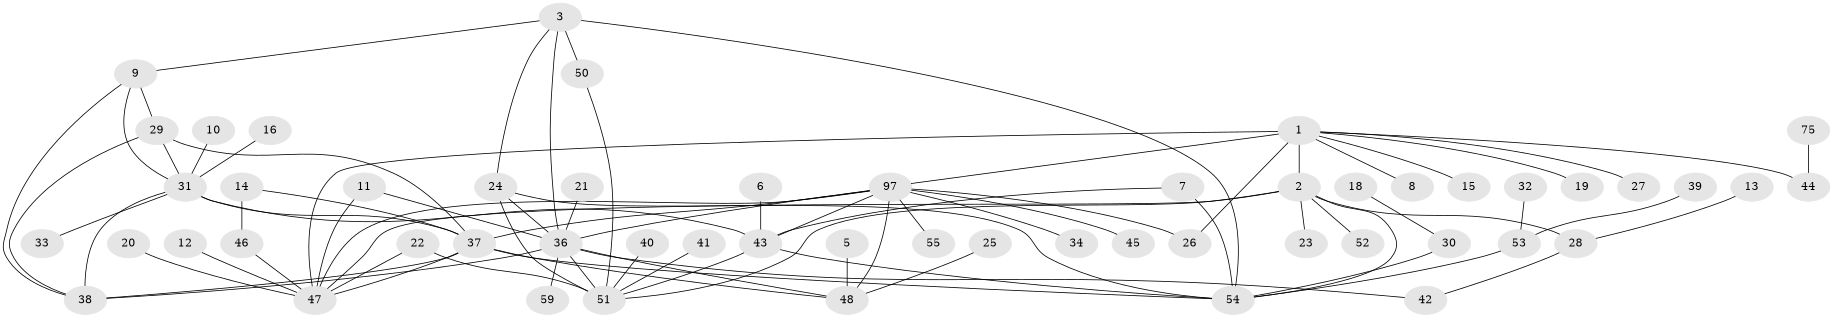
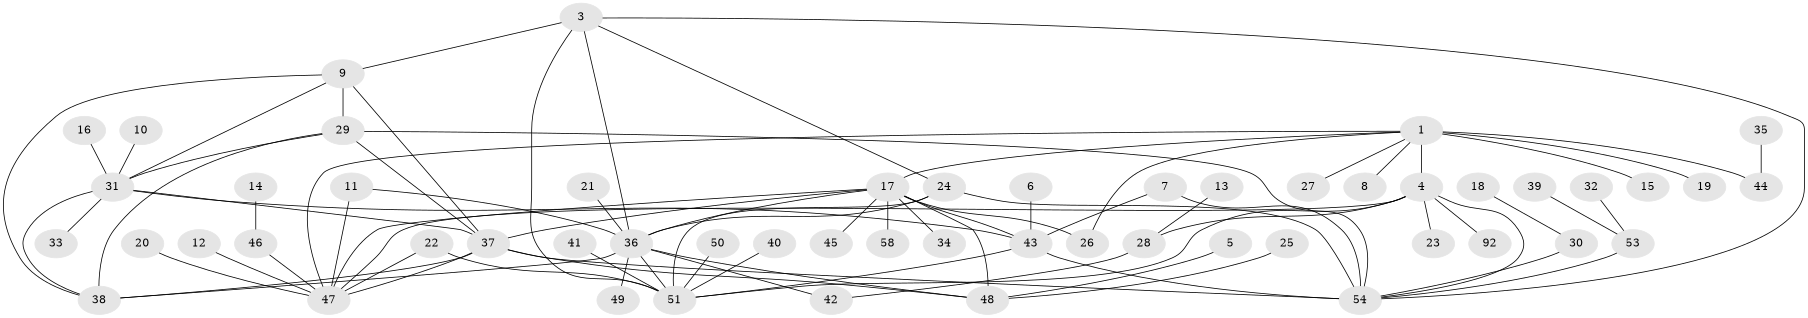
(571, 46) -> (531, 201)
(1809, 130) -> (1761, 130)
none -> (902, 142)
(890, 187) -> (888, 187)
(1299, 187) -> (1422, 187)
(362, 207) -> (419, 162)
(934, 244) -> (888, 244)
(1363, 244) -> (1490, 244)
(548, 300) -> (618, 300)
